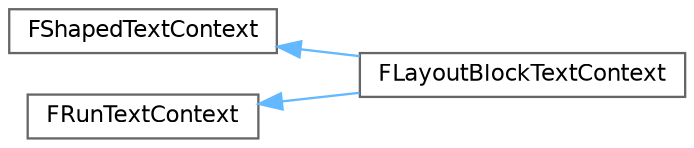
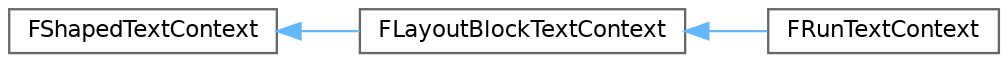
(321, 97) -> (738, 31)
